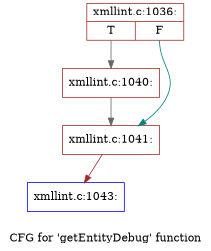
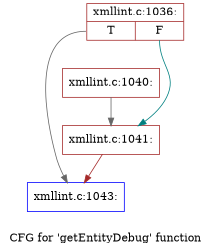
(111, 50) -> (46, 94)
